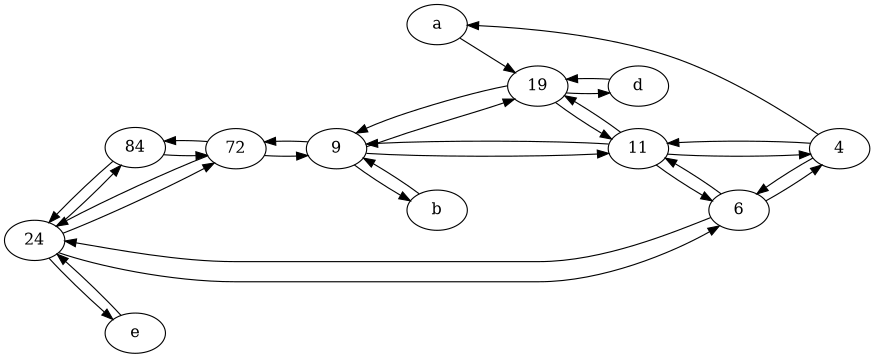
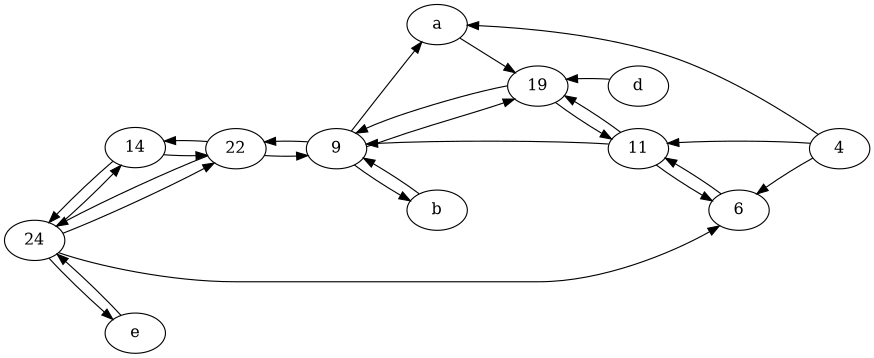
(582, 94) -> none
(135, 148) -> (135, 148)
(236, 149) -> (236, 149)
(482, 156) -> (383, 91)
(733, 156) -> none
(790, 187) -> none
(396, 262) -> none
